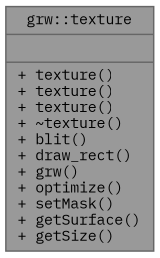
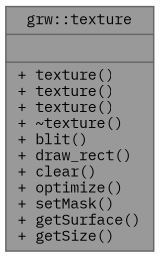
(49, 172) -> (58, 172)
